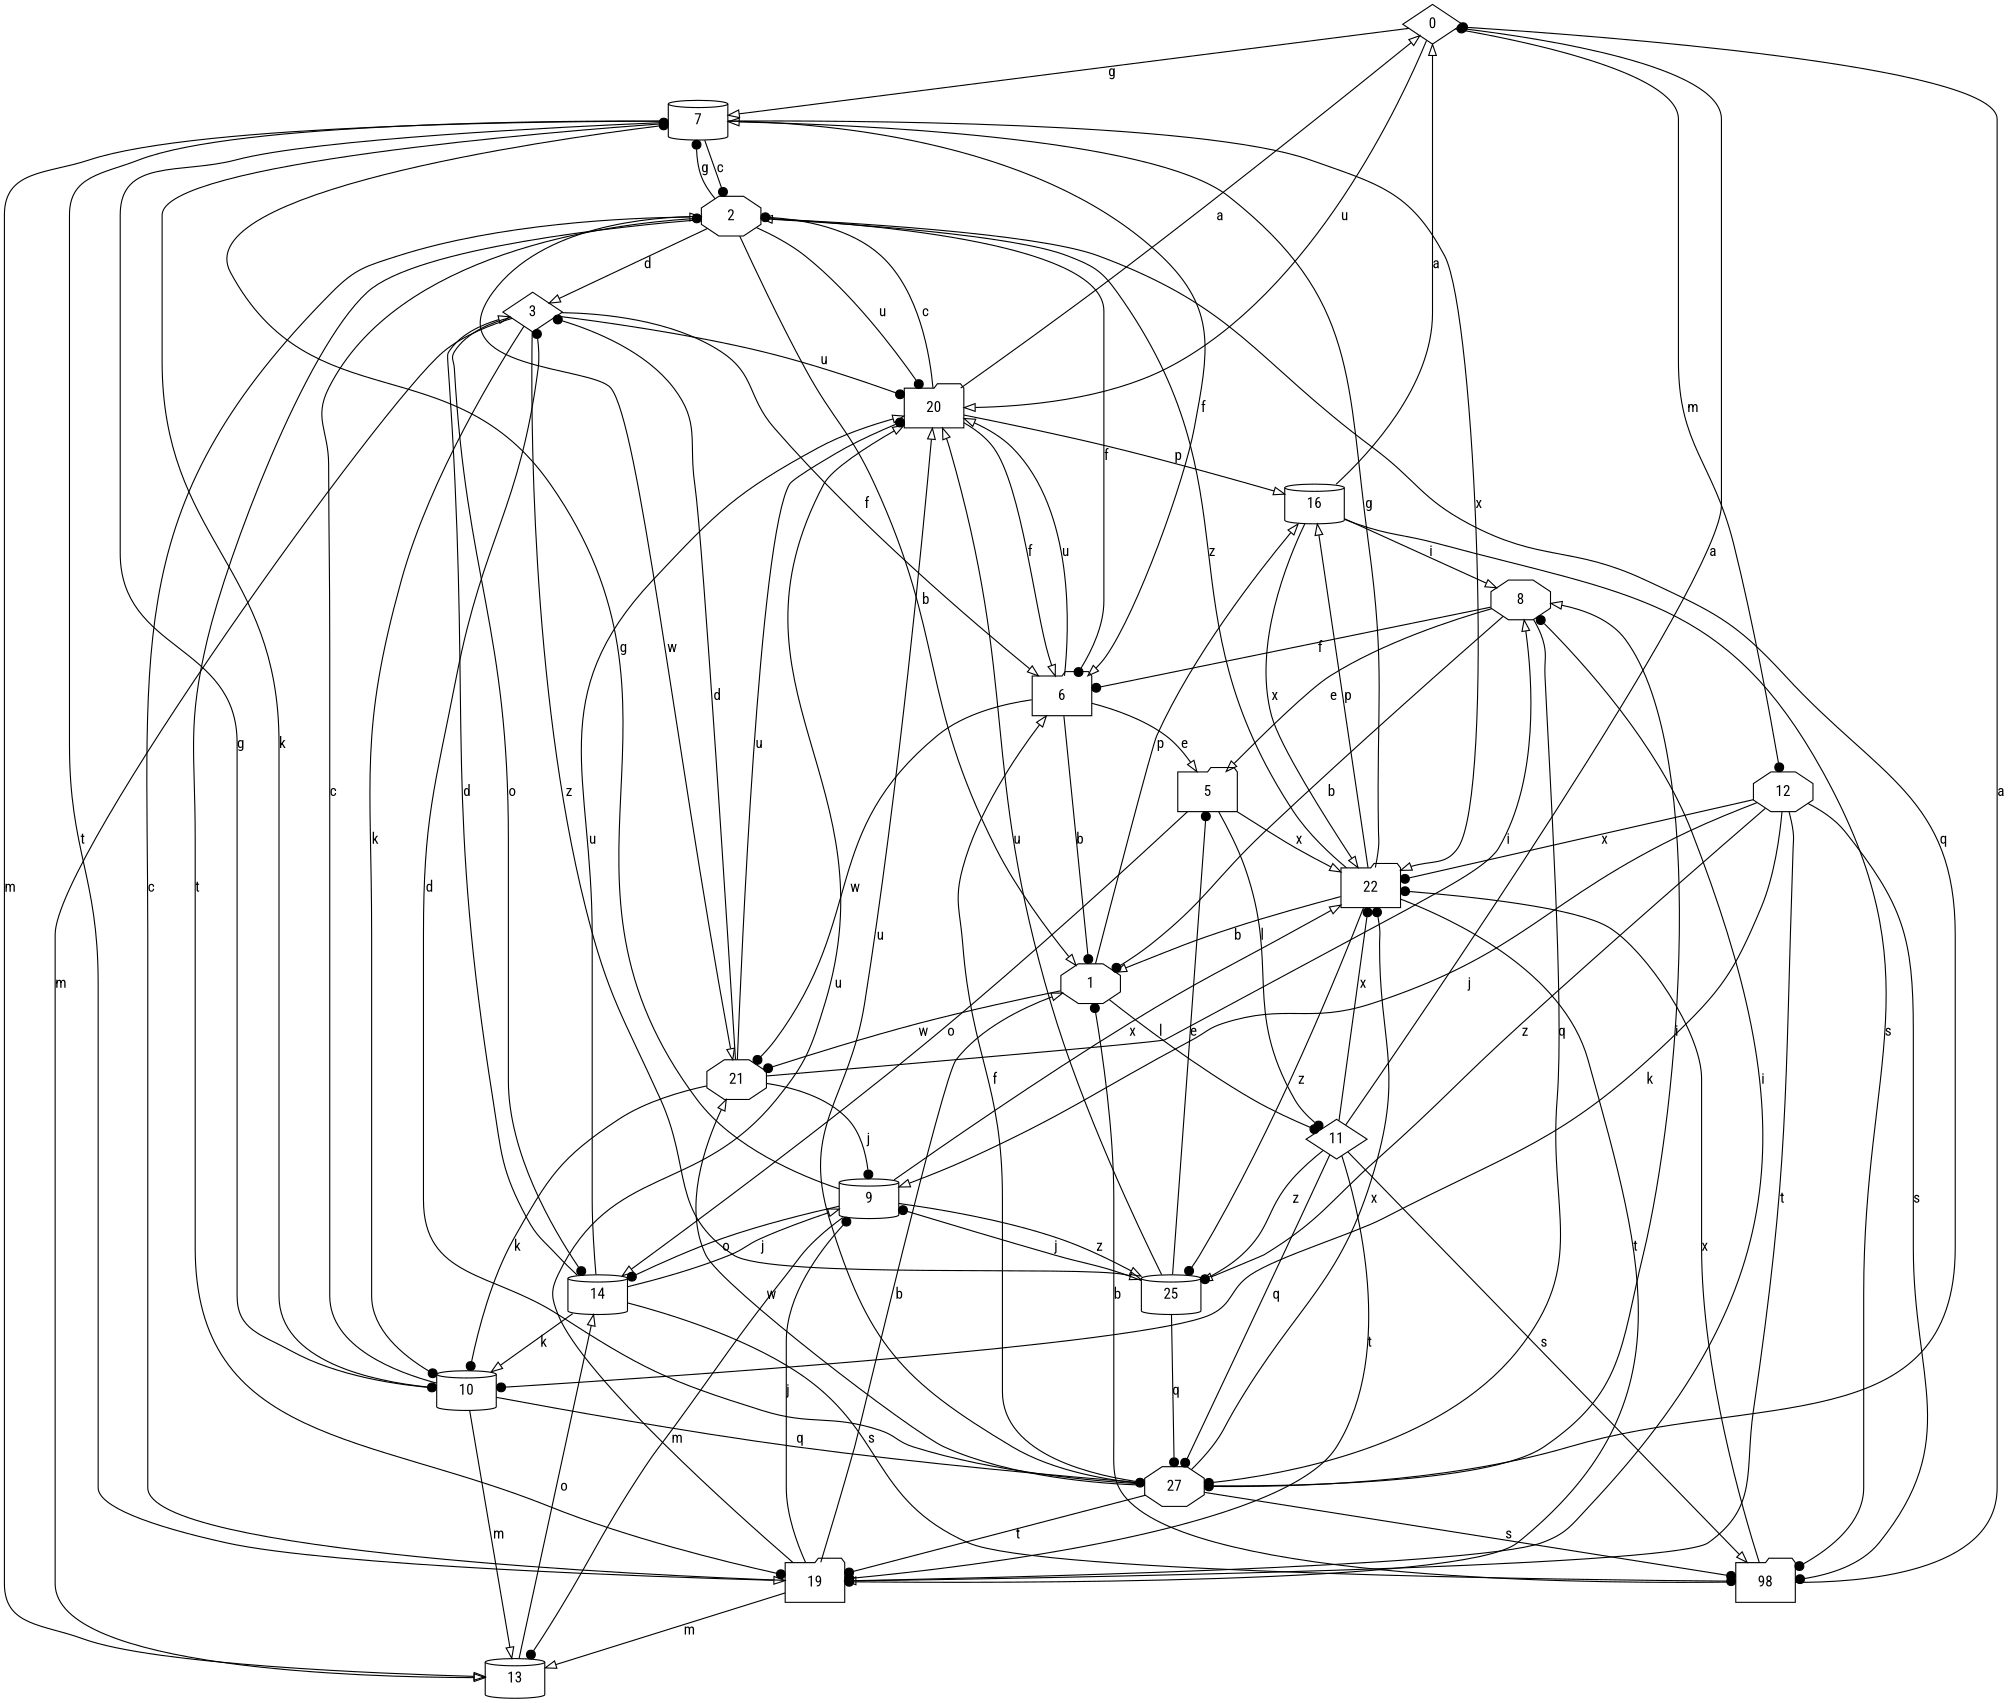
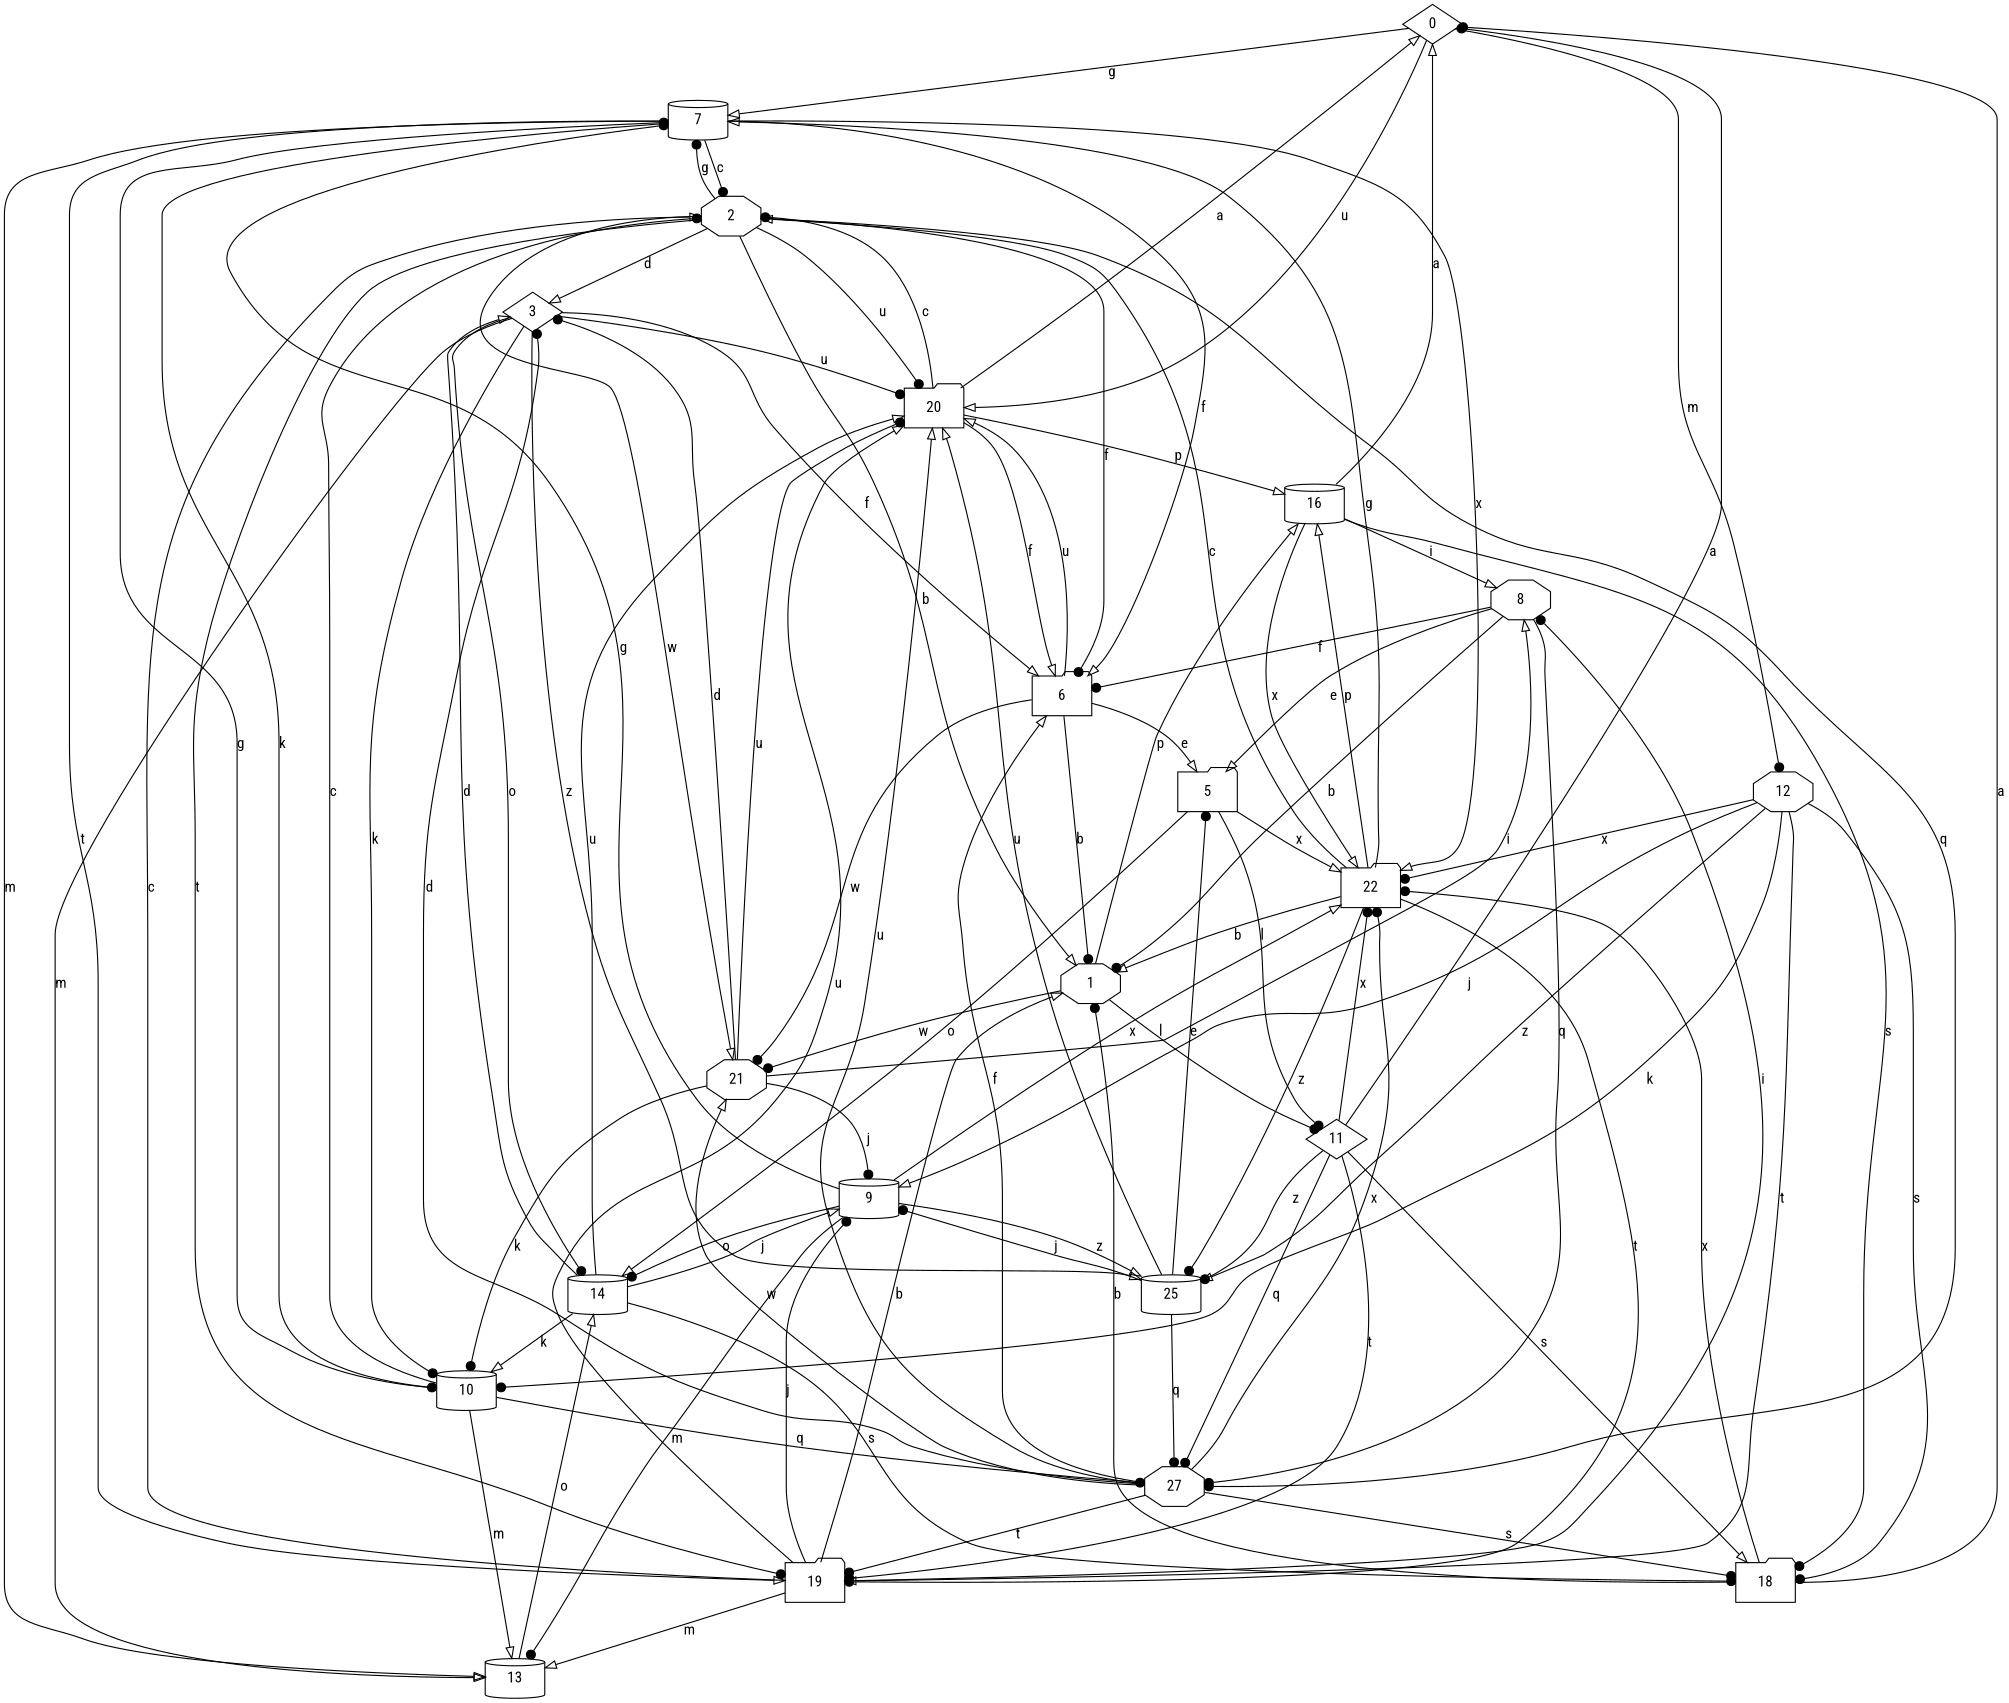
(1213, 552) -> (1213, 552)
(1656, 1190) -> none
(1766, 1582) -> (1766, 1582)
